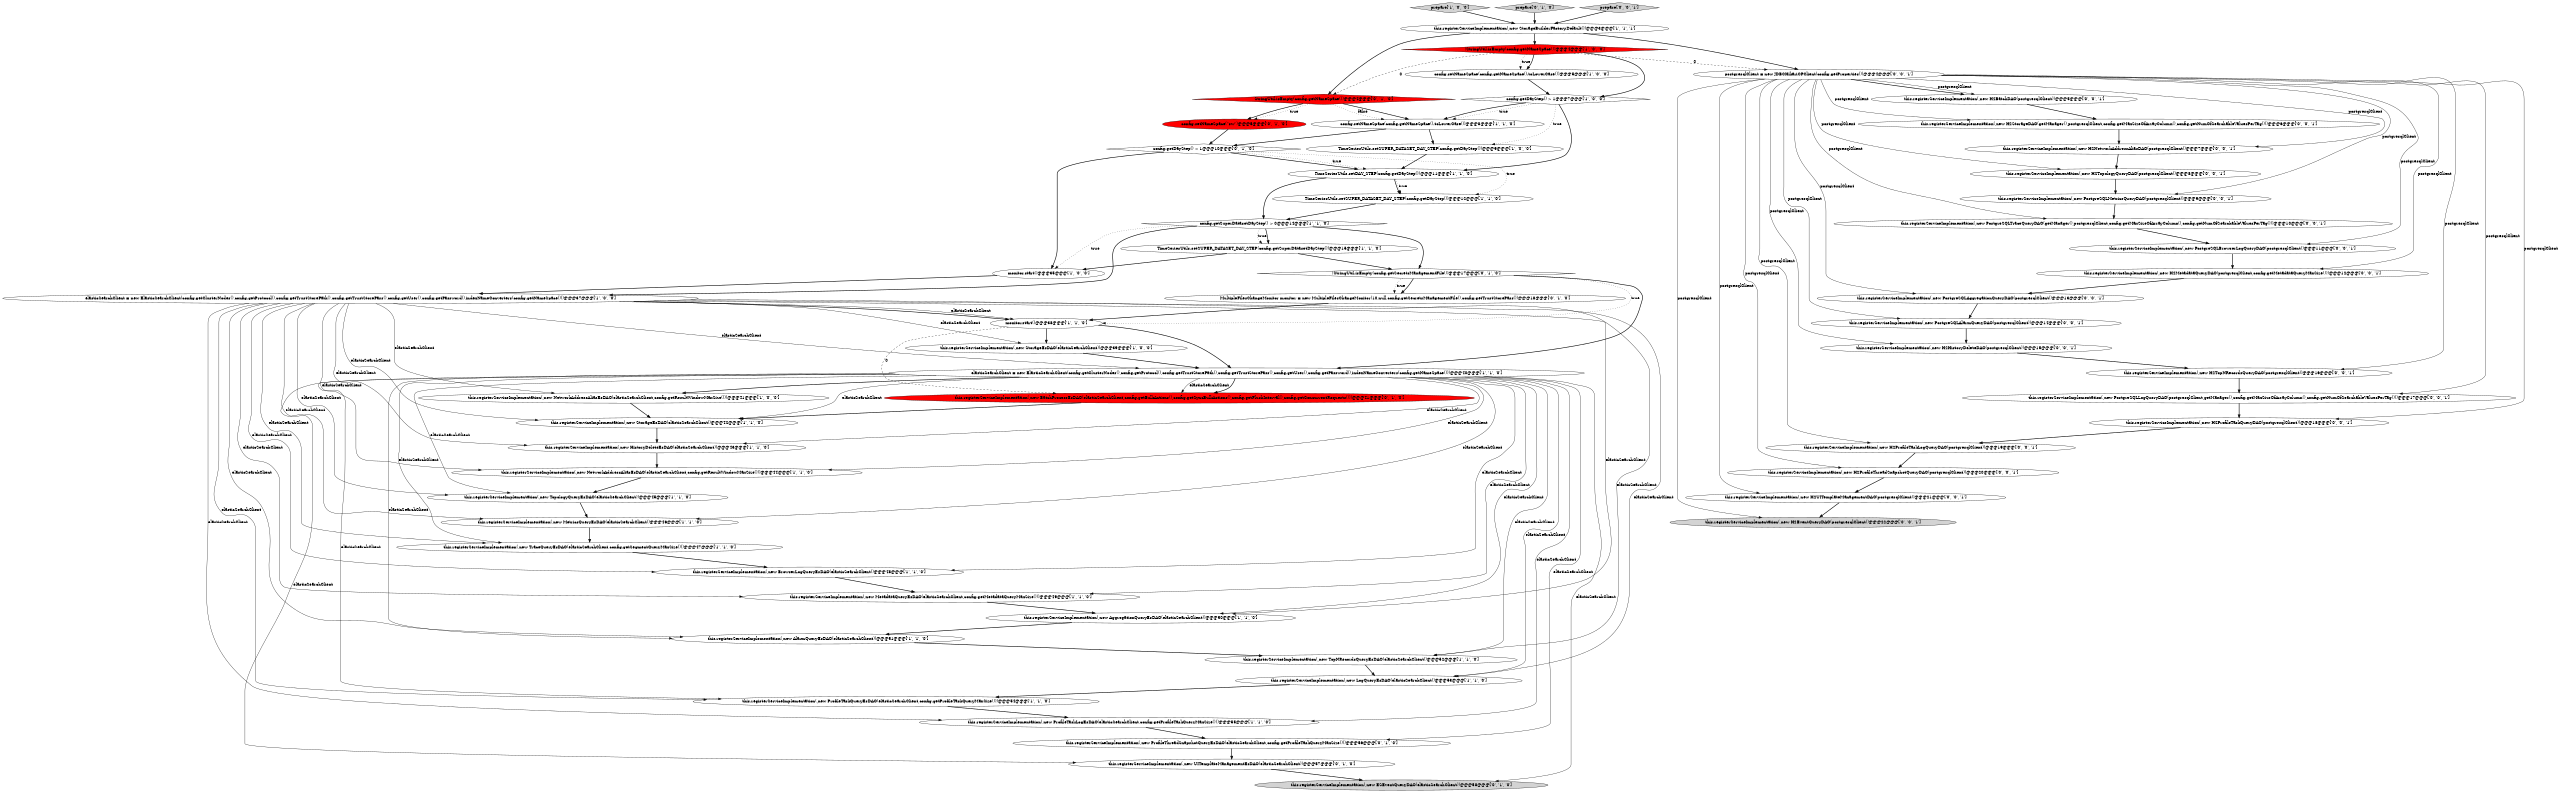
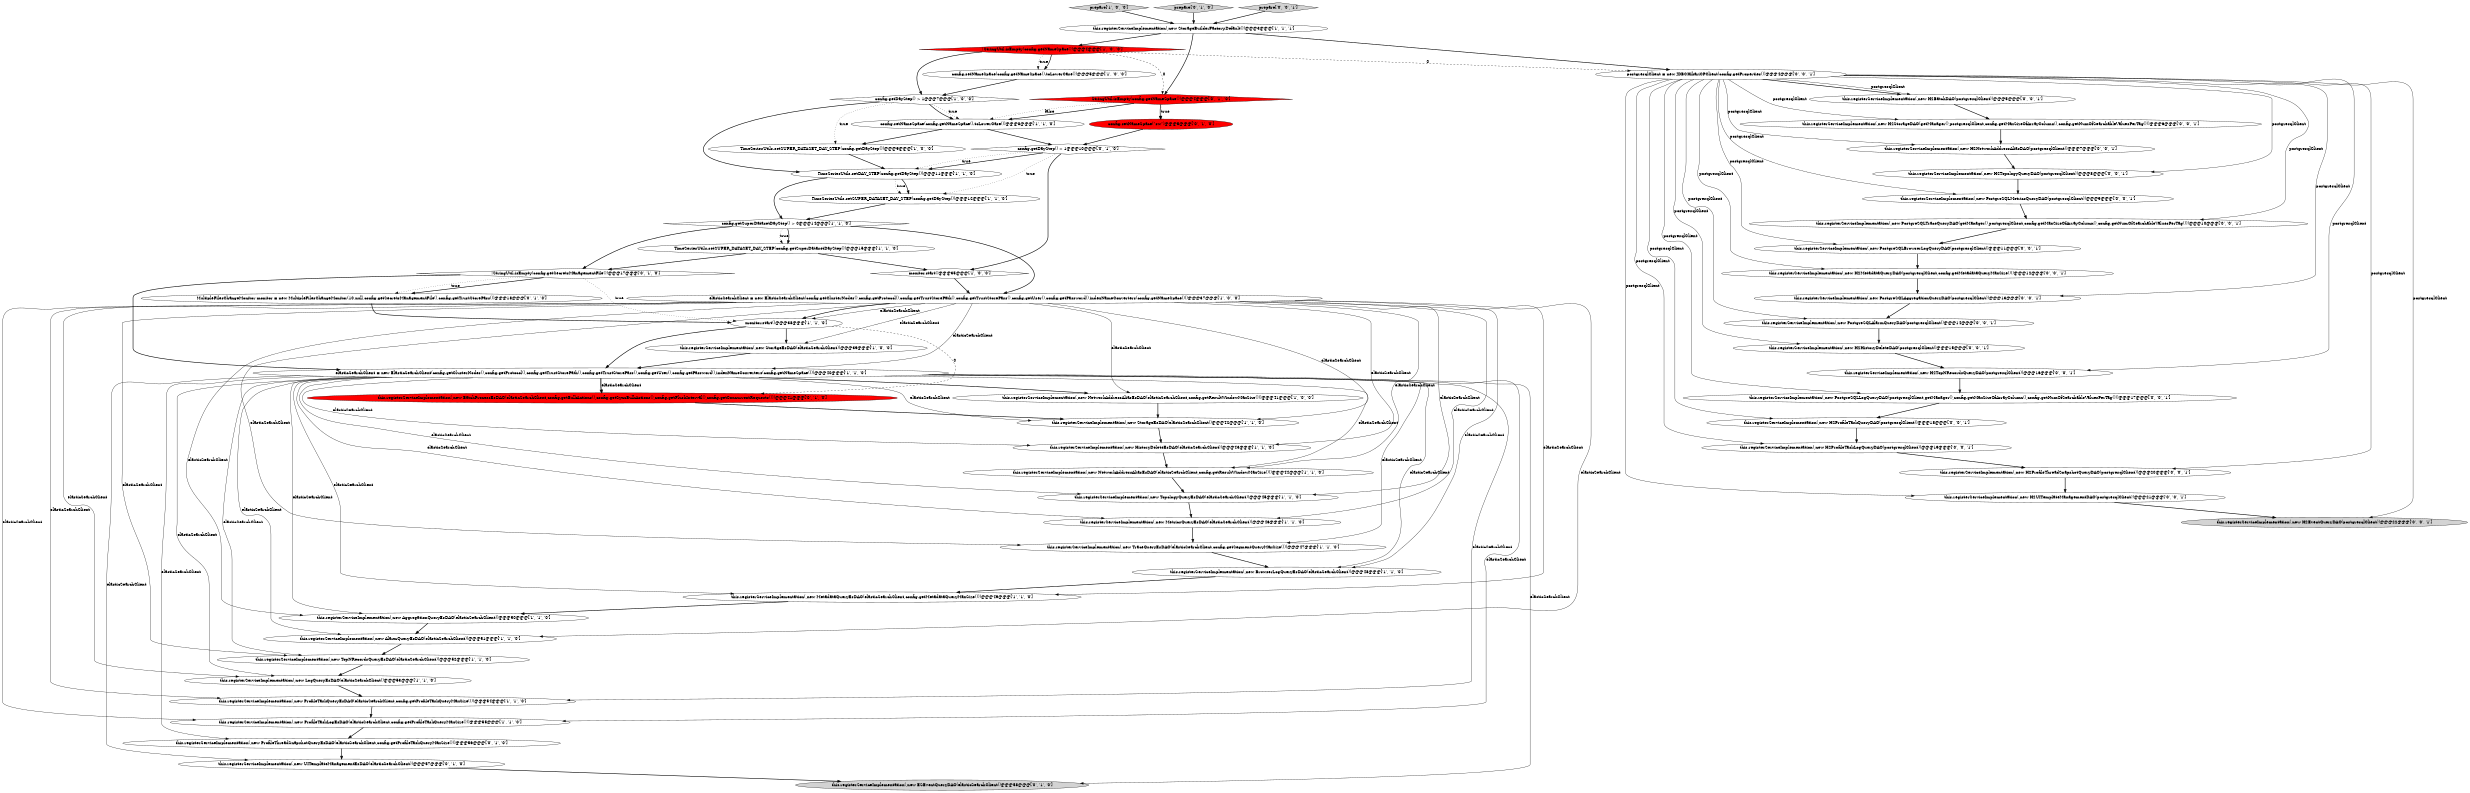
(1116, 232) -> none
(1049, 274) -> (950, 274)
